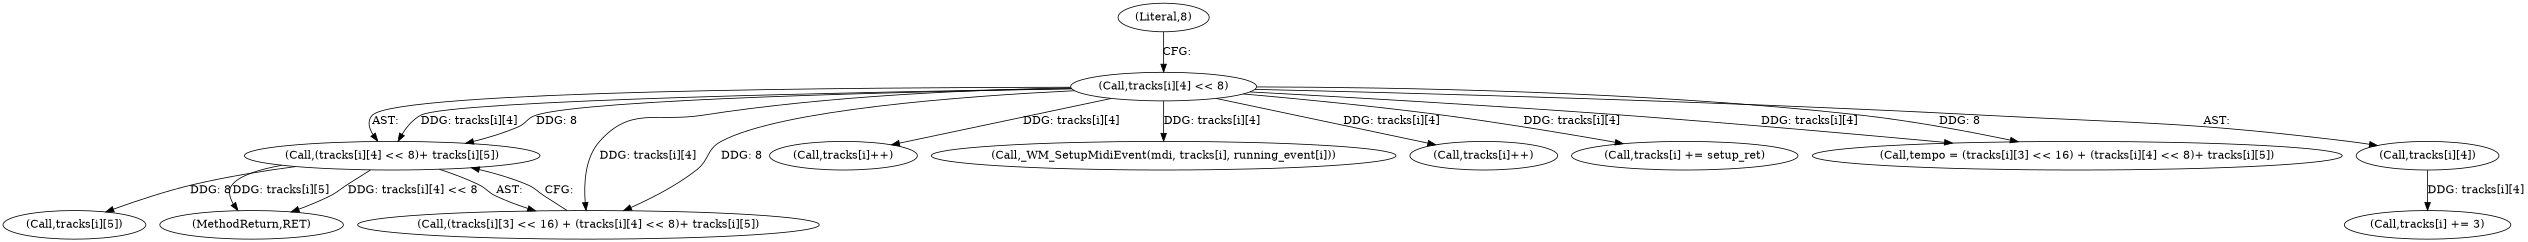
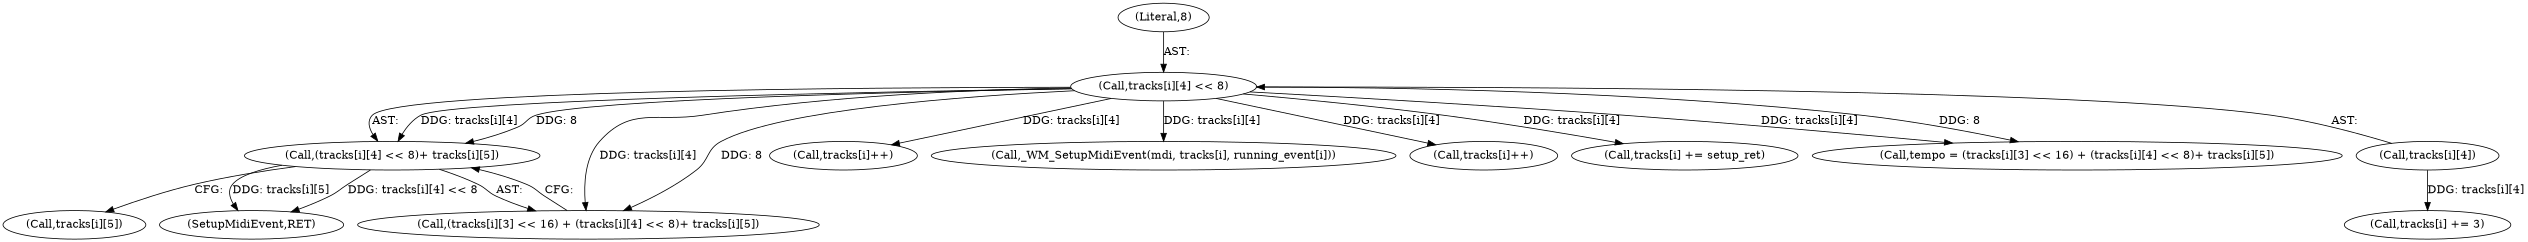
(1179, 52) -> (1179, 52)
(1868, 110) -> (1830, 92)
(211, 190) -> (211, 190)
(252, 225) -> (252, 225)
